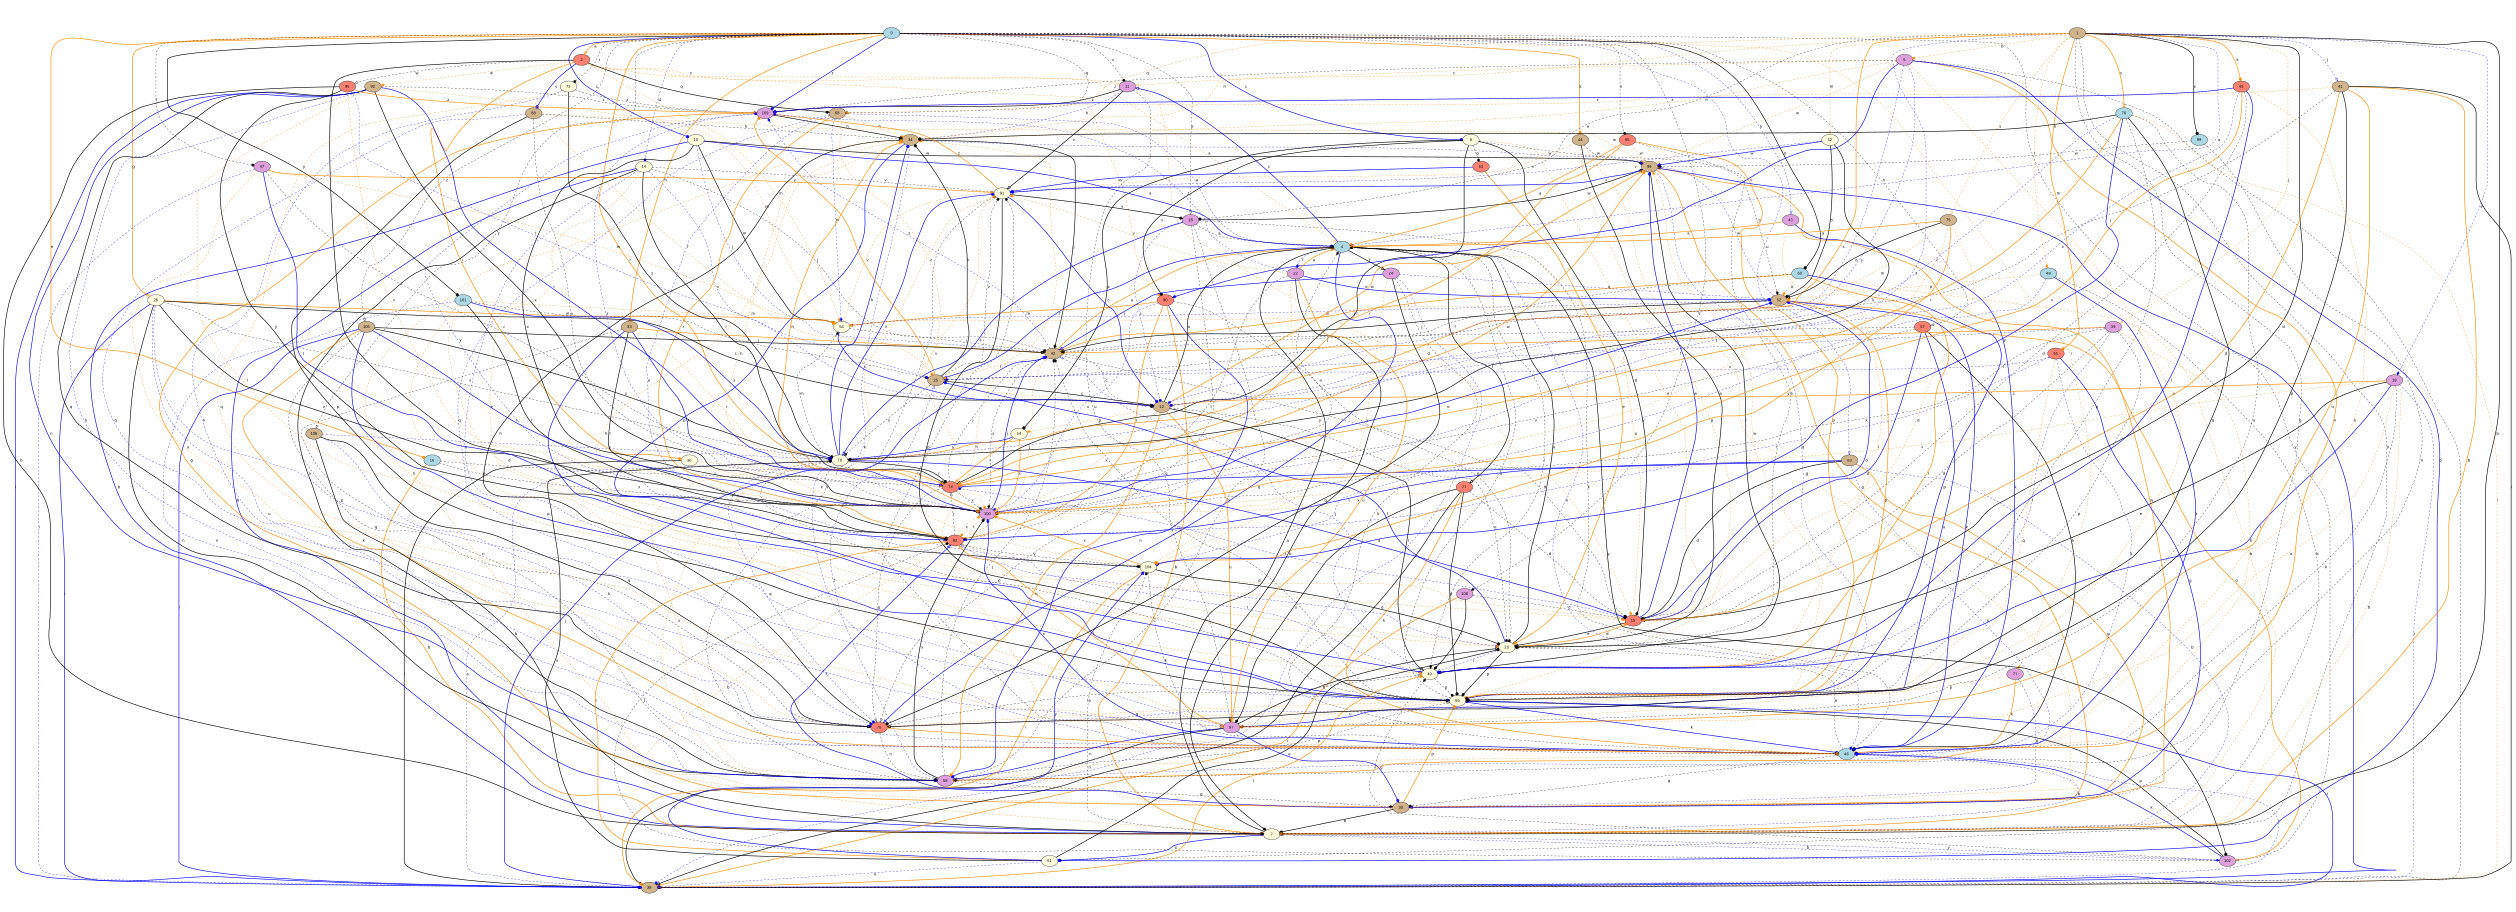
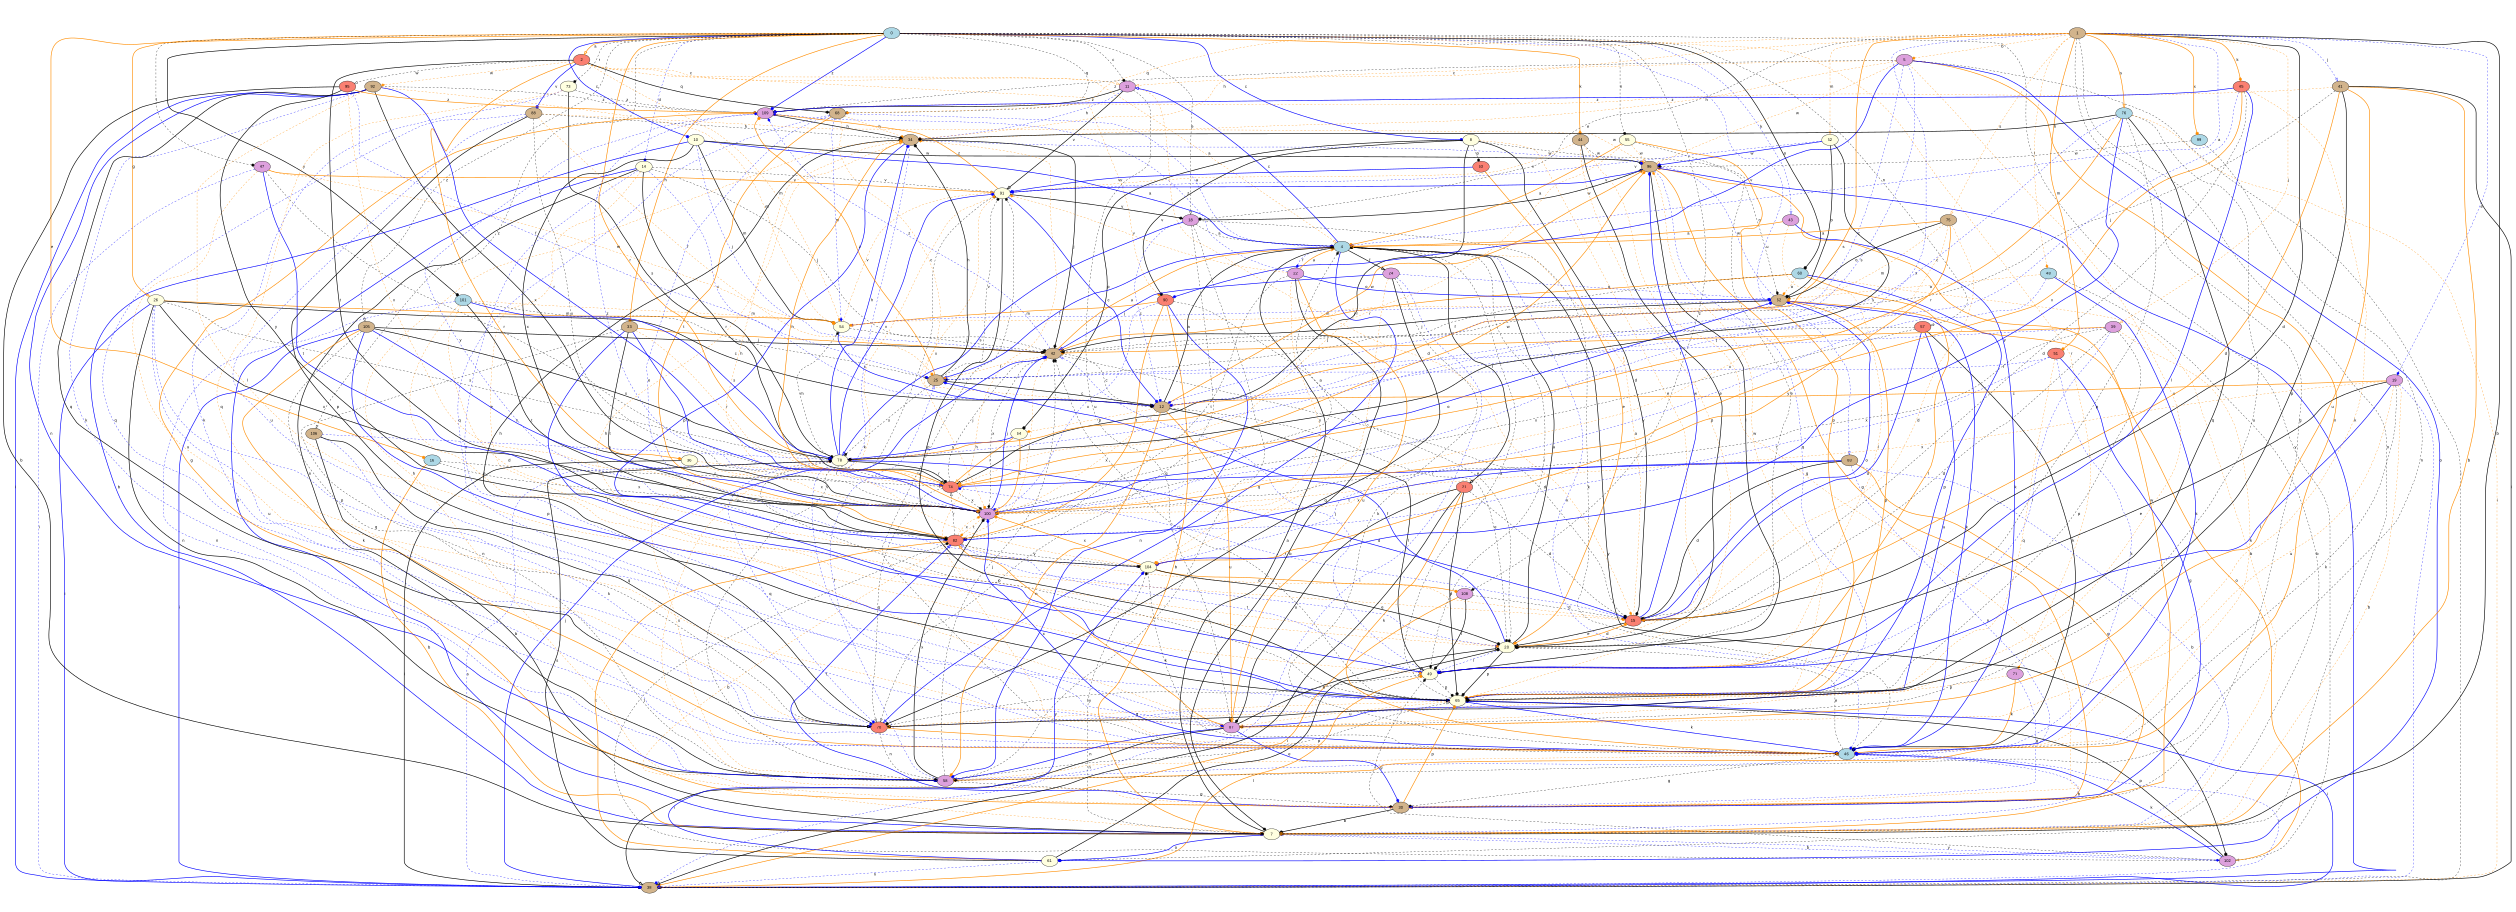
(2179, 46) -> (2179, 46)
(1627, 140) -> (1627, 140)
(1310, 355) -> (1310, 355)
none -> (516, 538)
(900, 791) -> (1305, 581)
